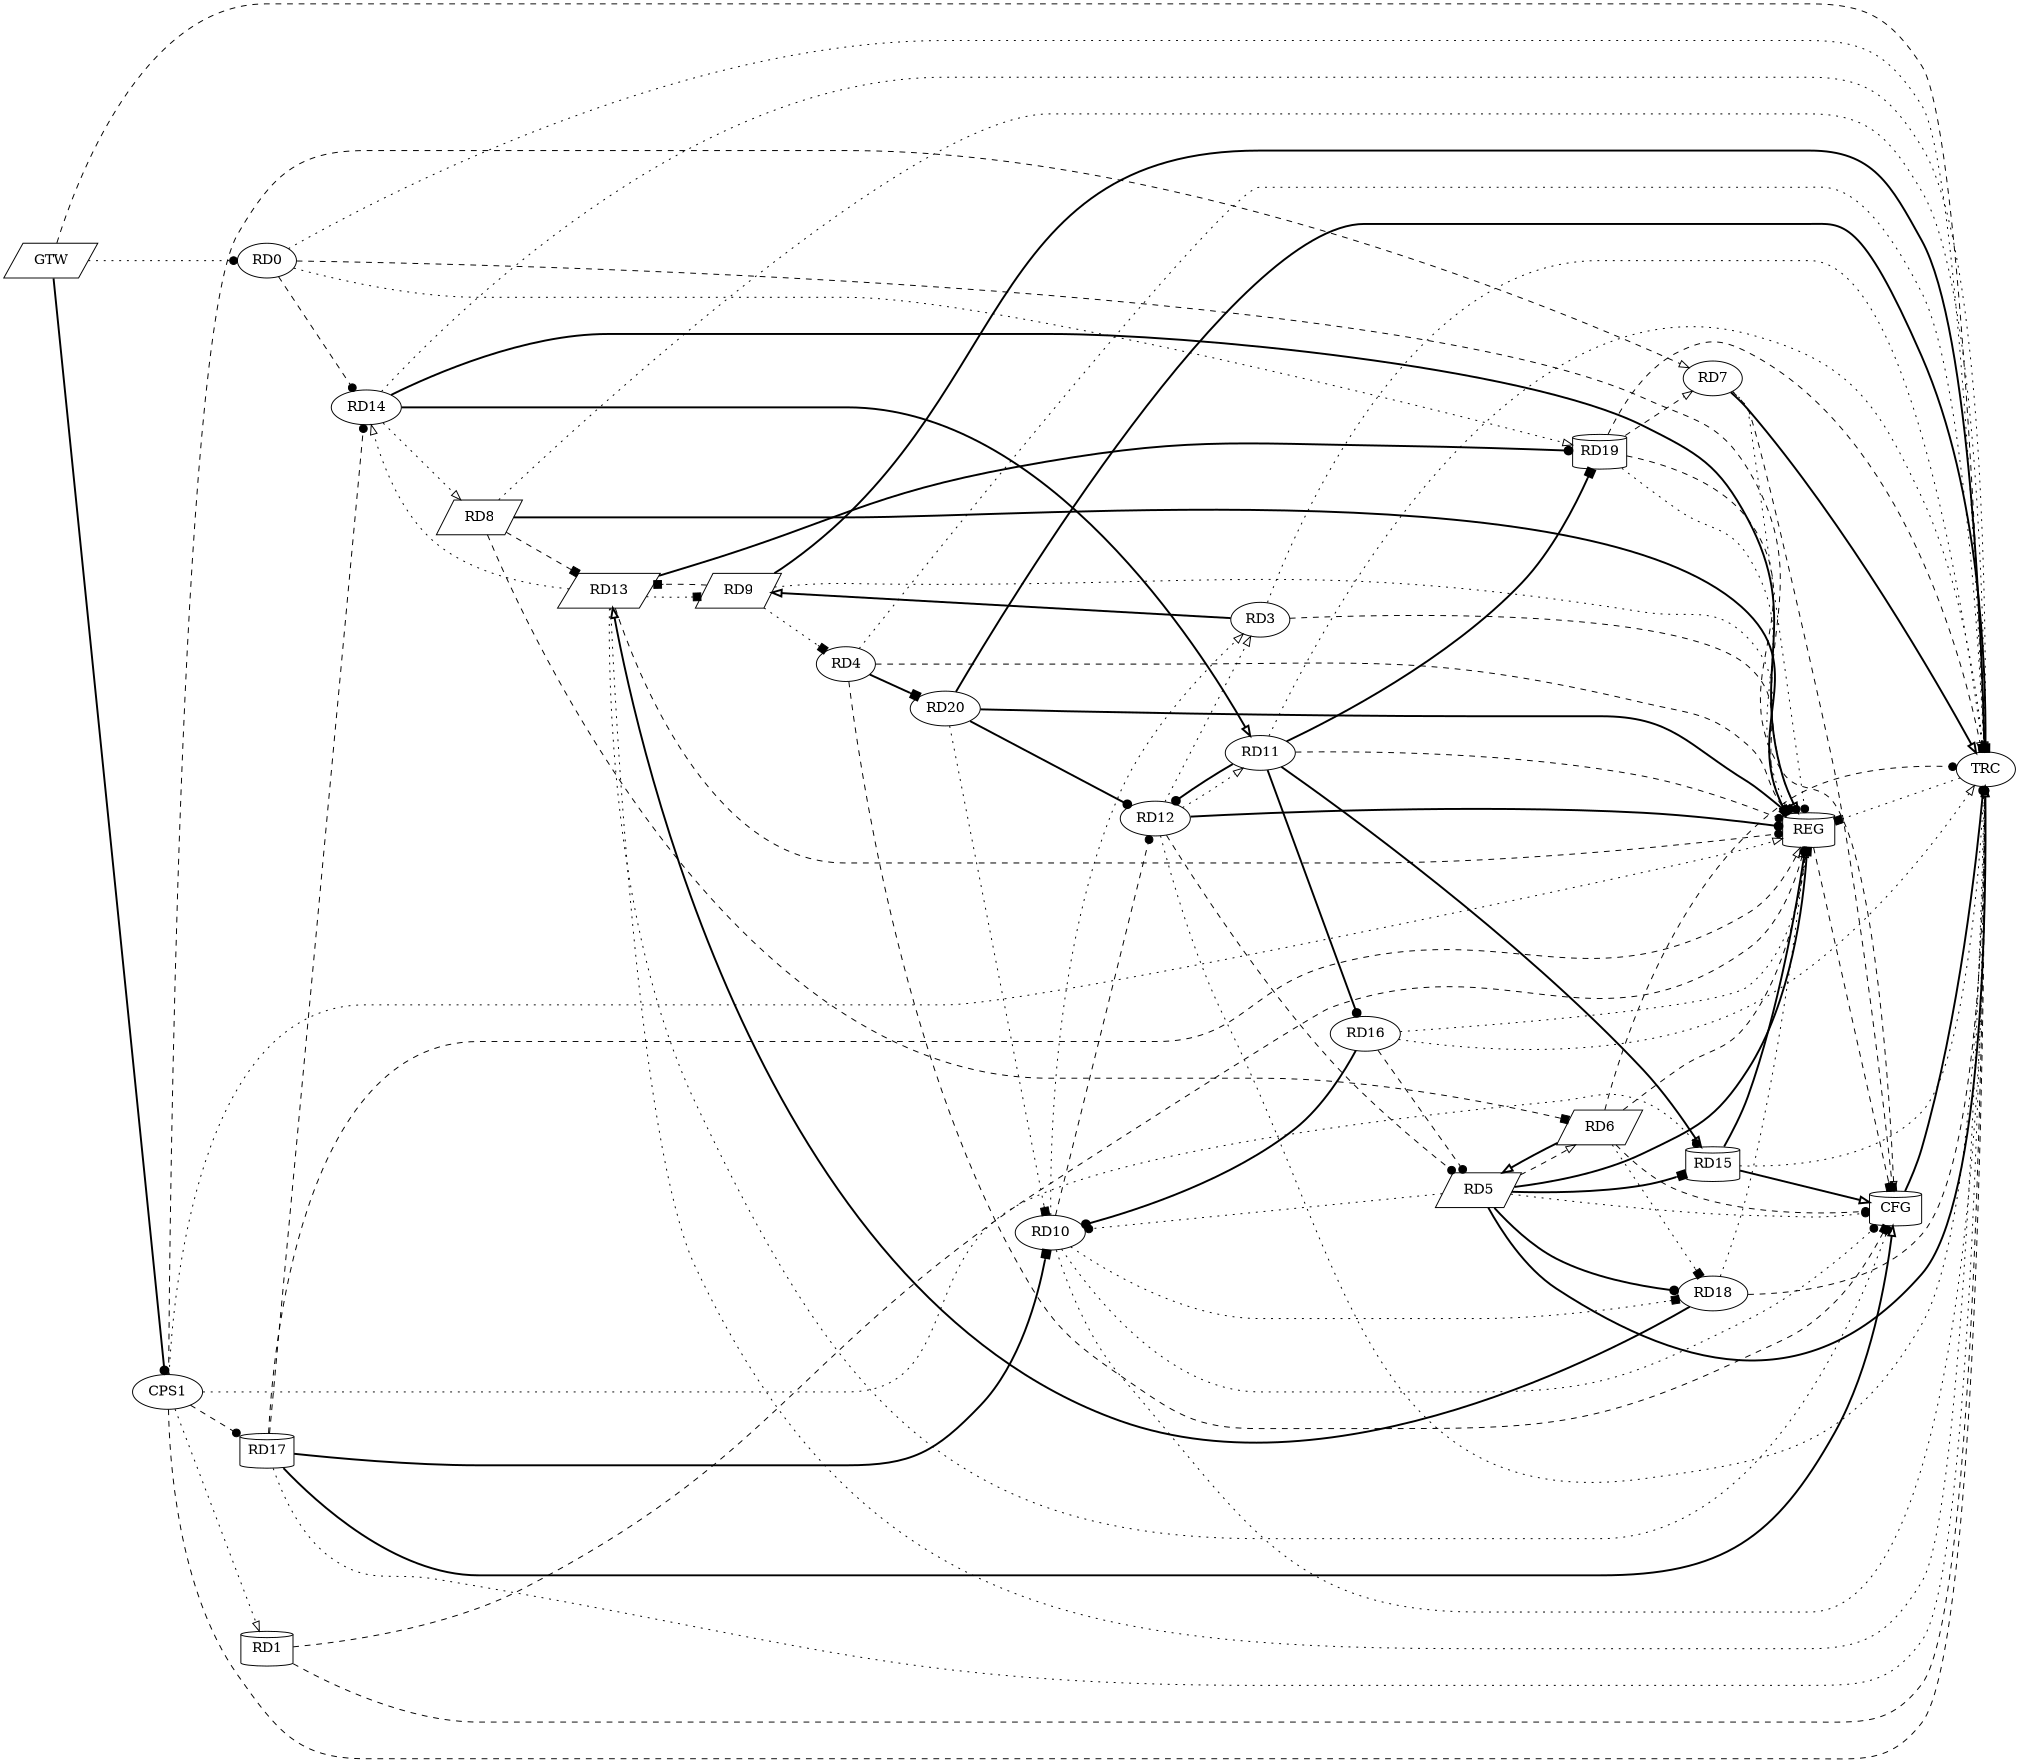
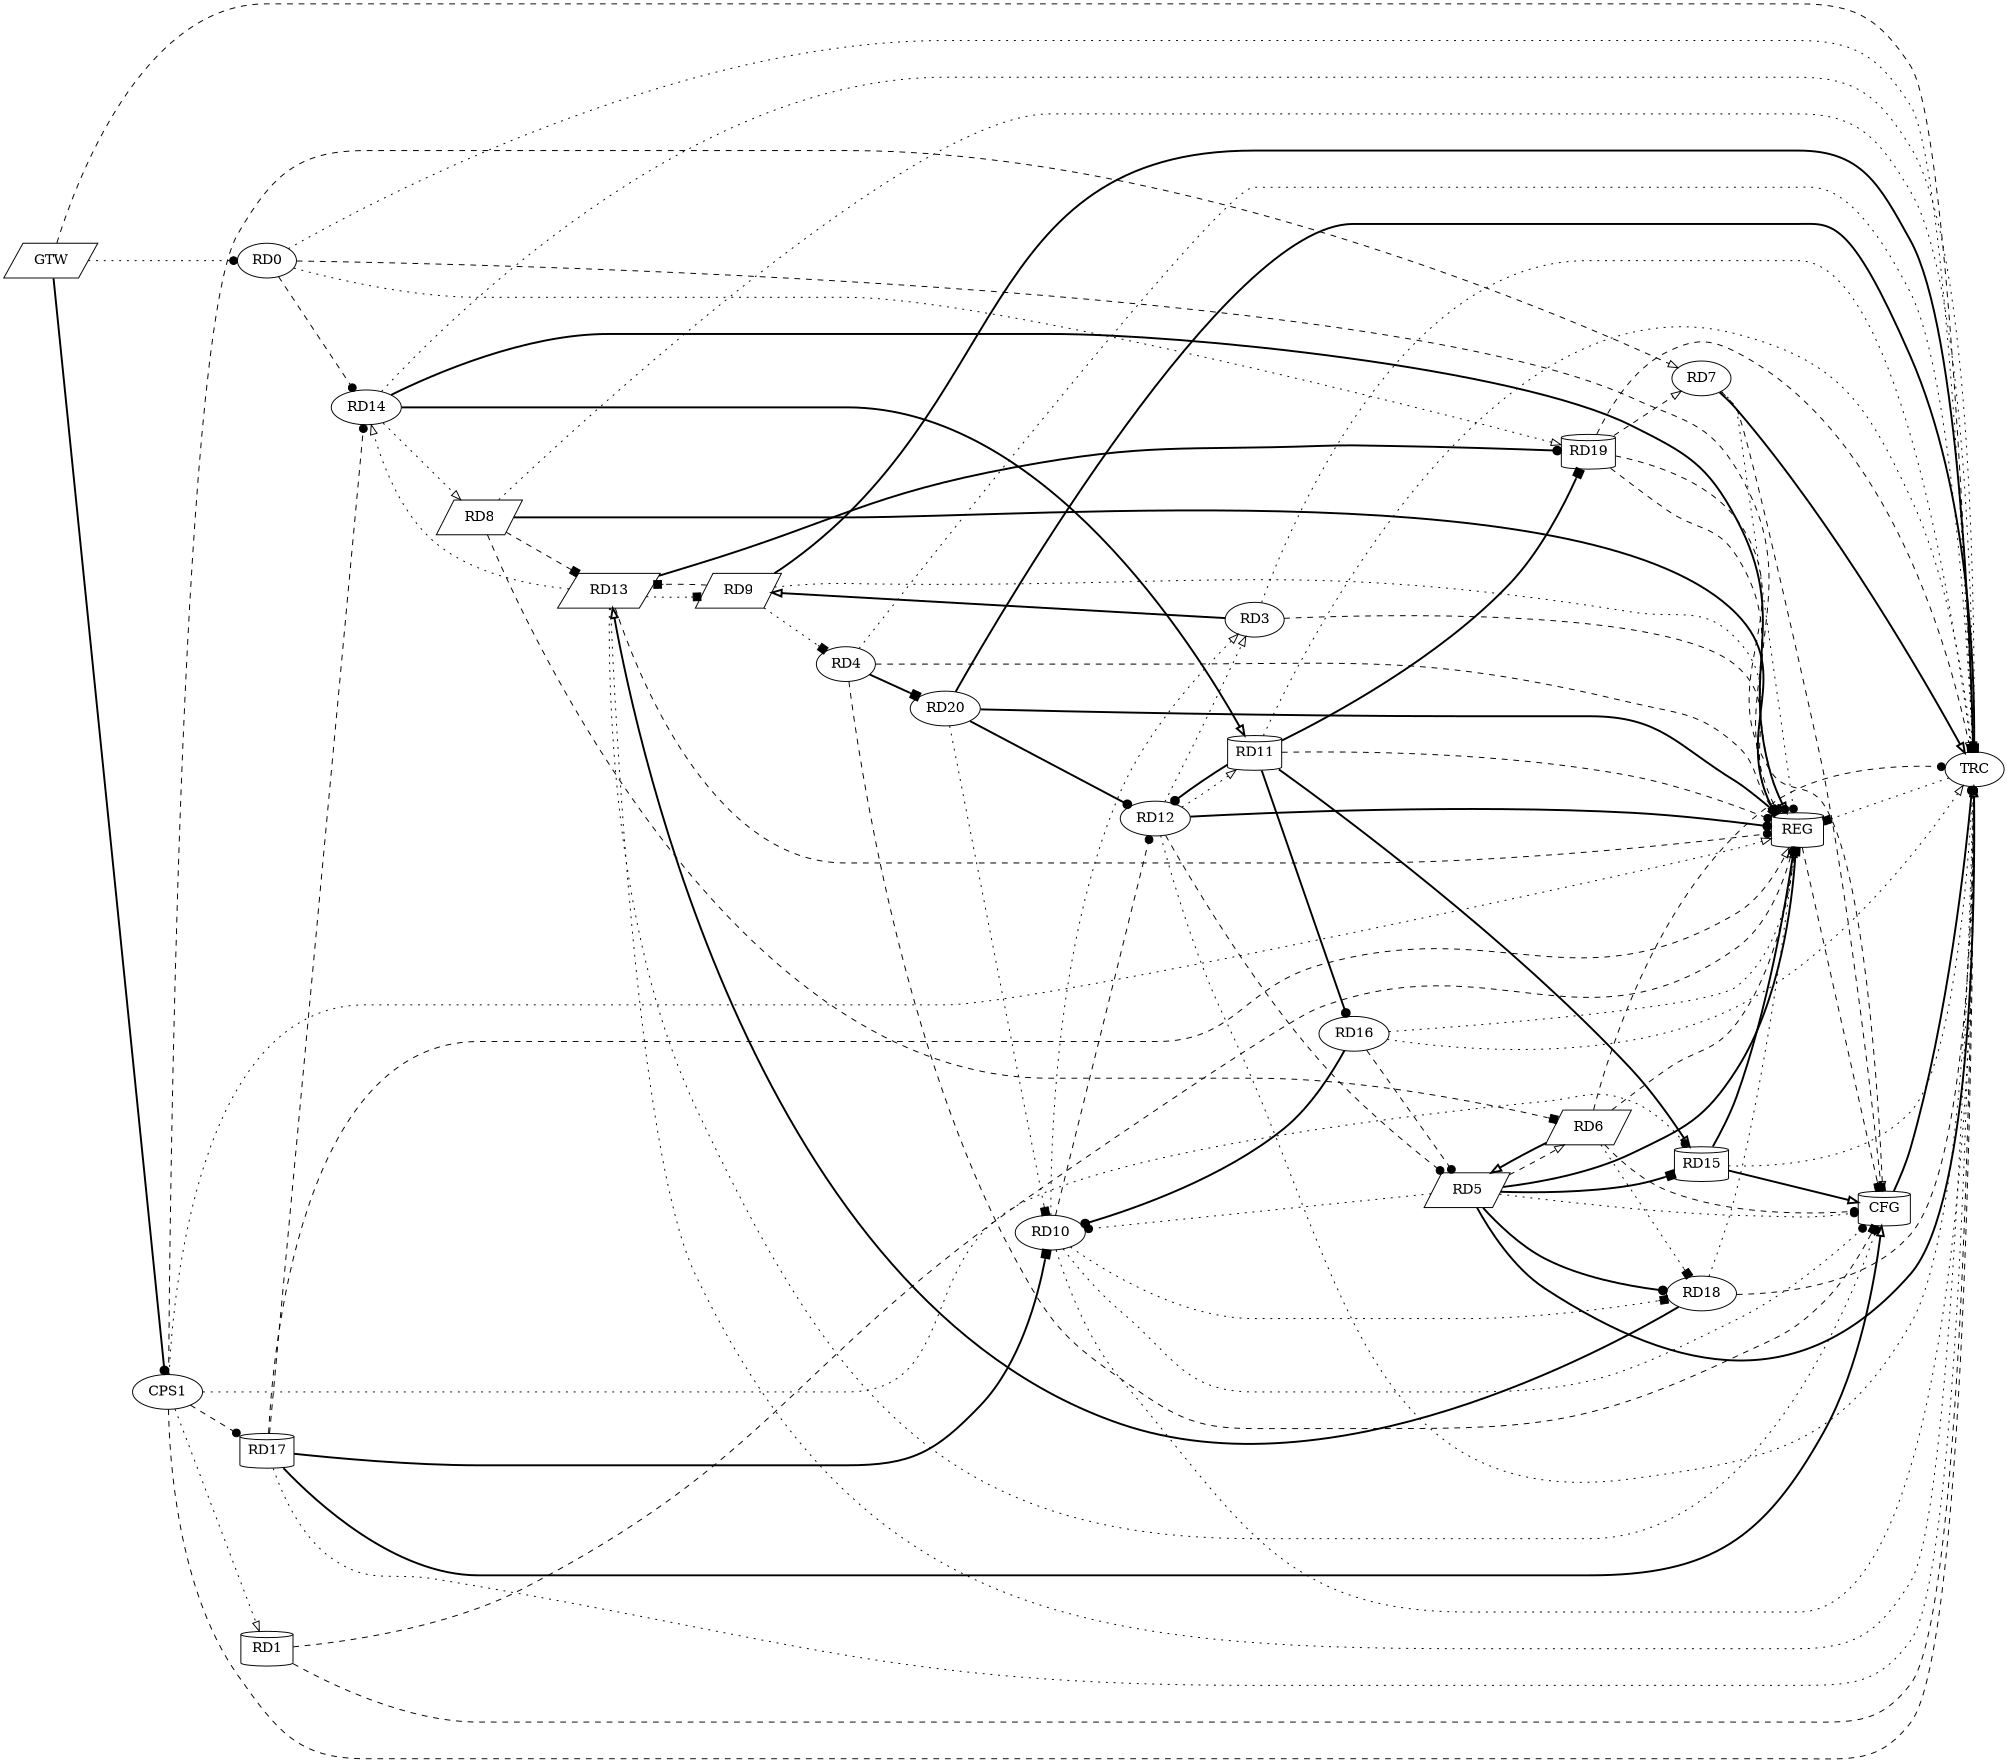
(1765, 592) -> (1754, 592)
(1260, 753) -> (1255, 753)
